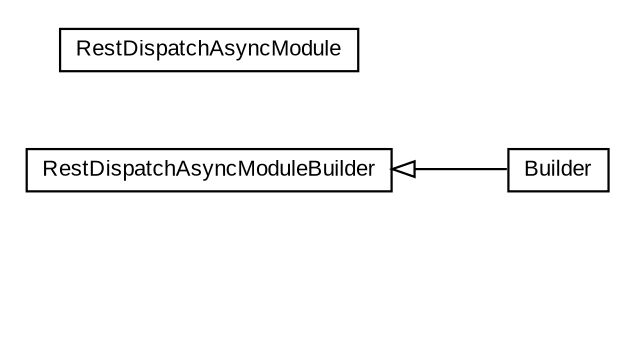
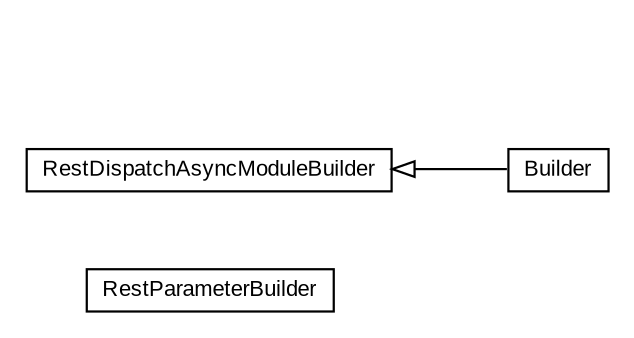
(209, 49) -> none
none -> (209, 289)
